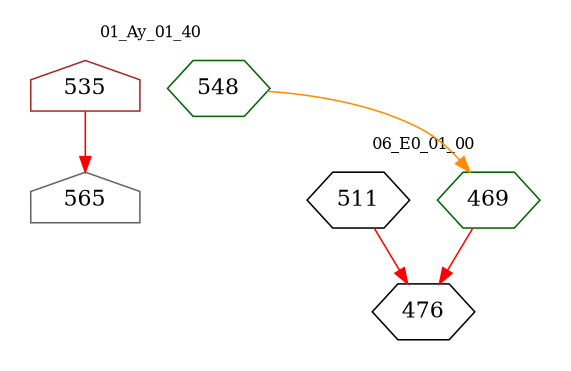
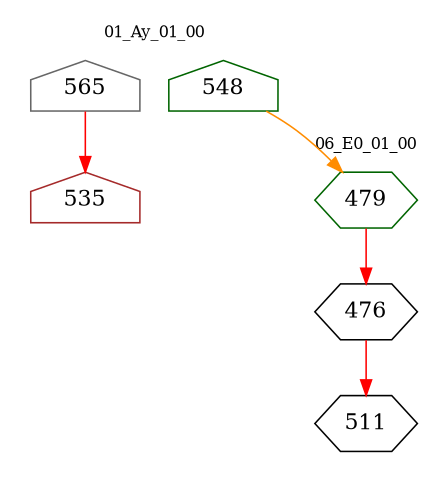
(150, 33) -> (154, 33)
(219, 88) -> (223, 88)
(85, 134) -> (85, 134)
(489, 200) -> (366, 200)
(387, 249) -> (366, 360)
